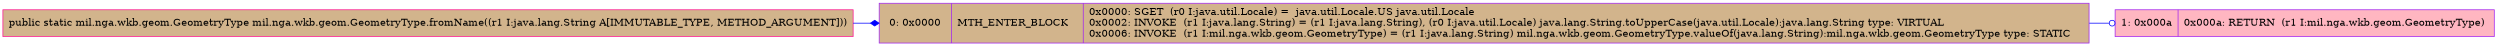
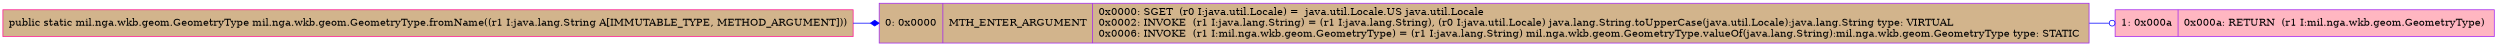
(1013, 23) -> (1018, 23)
